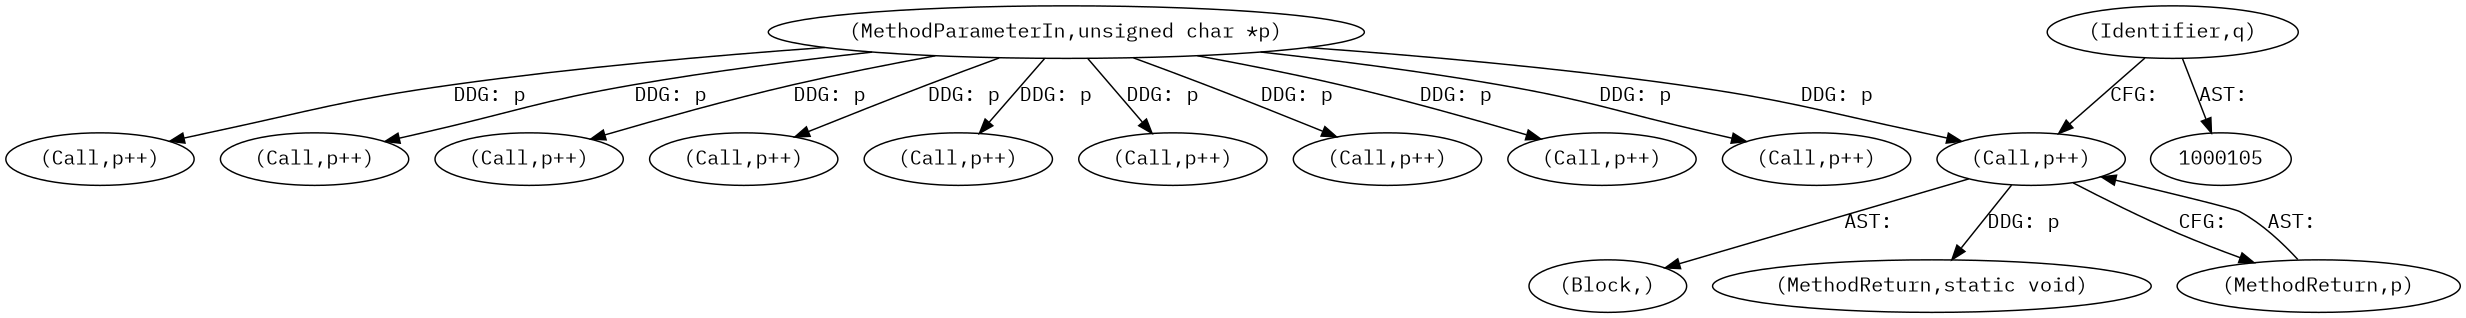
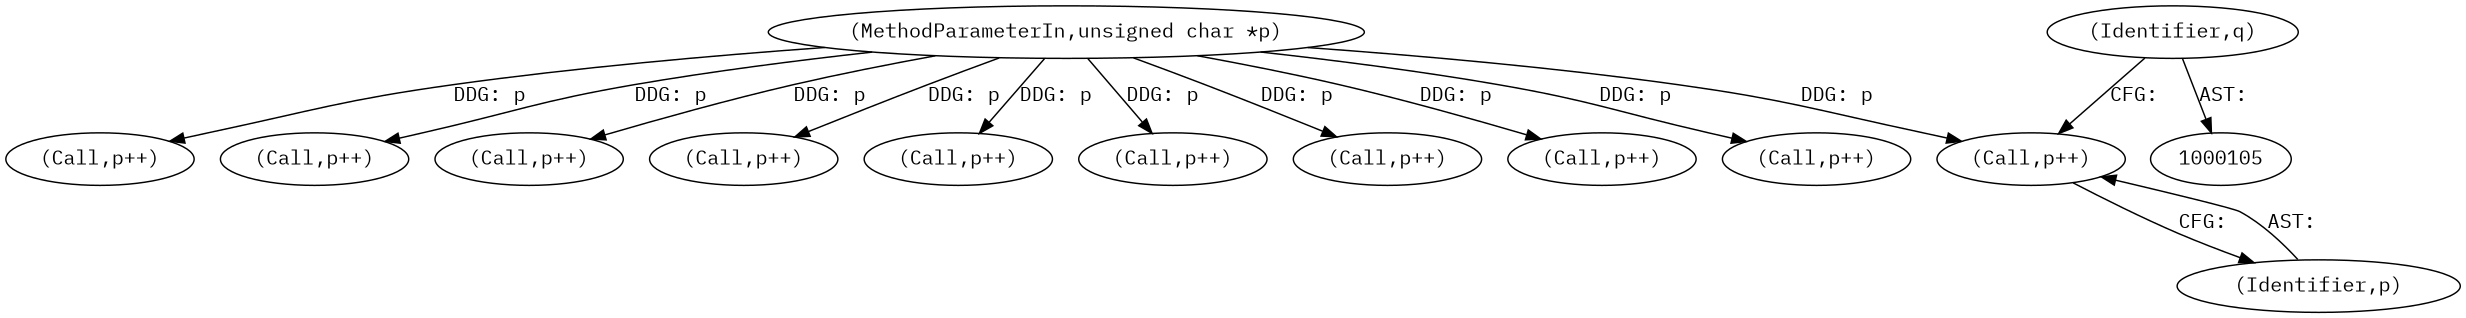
(1608, 286) -> none
(1932, 286) -> none
(2319, 286) -> (2319, 286)
